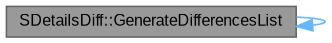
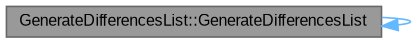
(151, 22) -> (194, 22)
